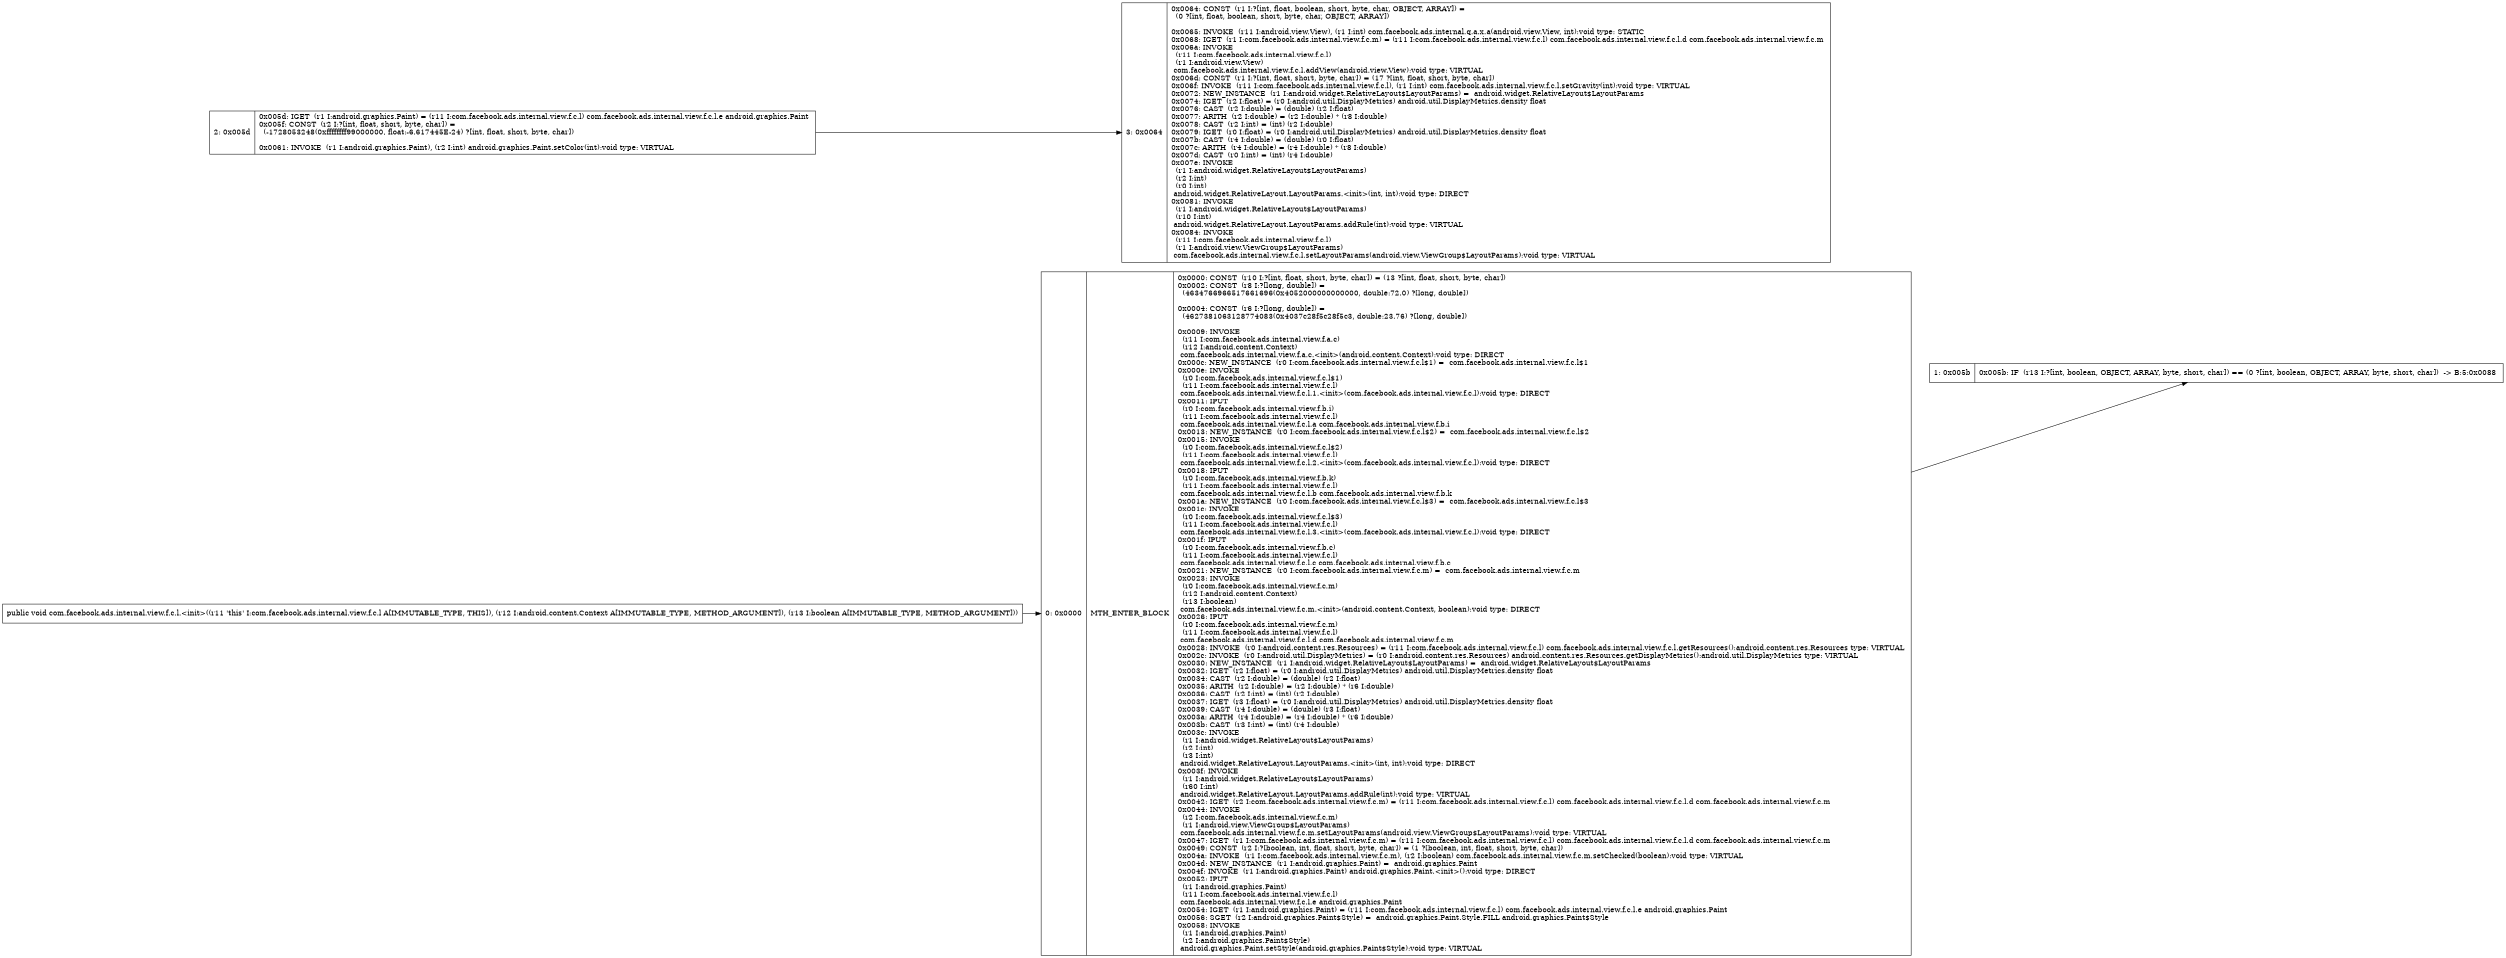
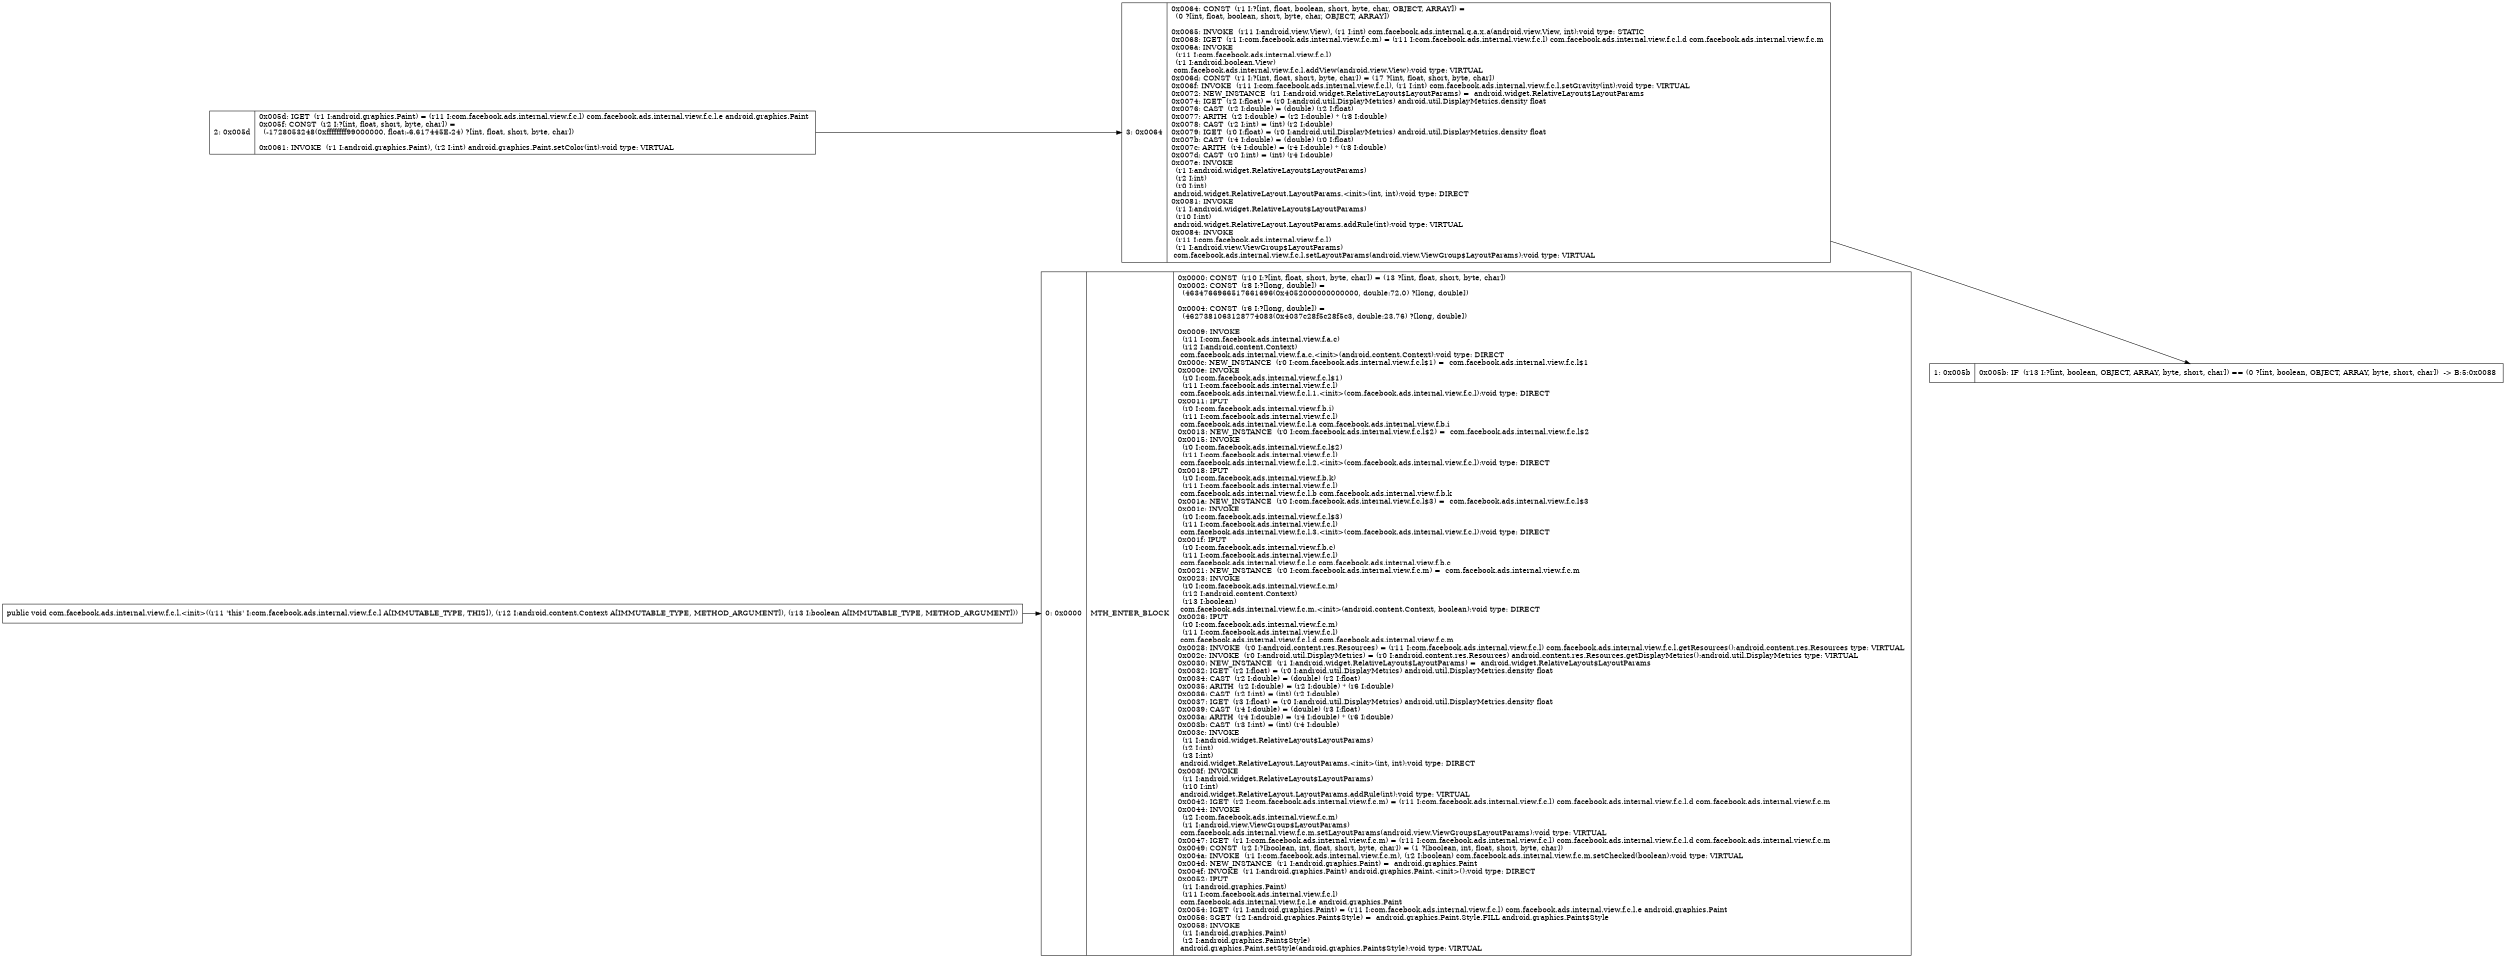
(1217, 63) -> (1224, 63)
(2047, 428) -> (2008, 300)
(1198, 787) -> (1198, 787)
